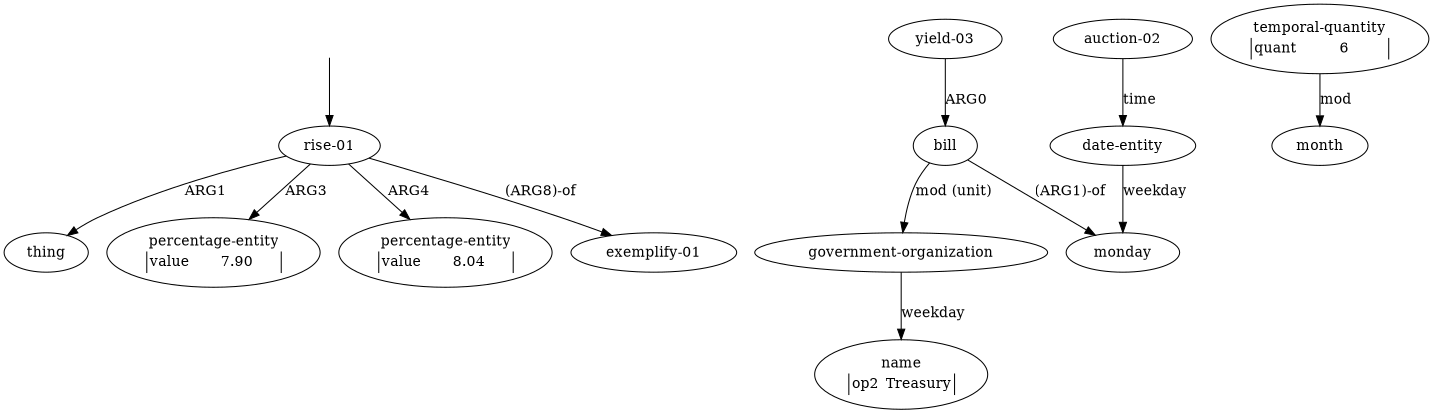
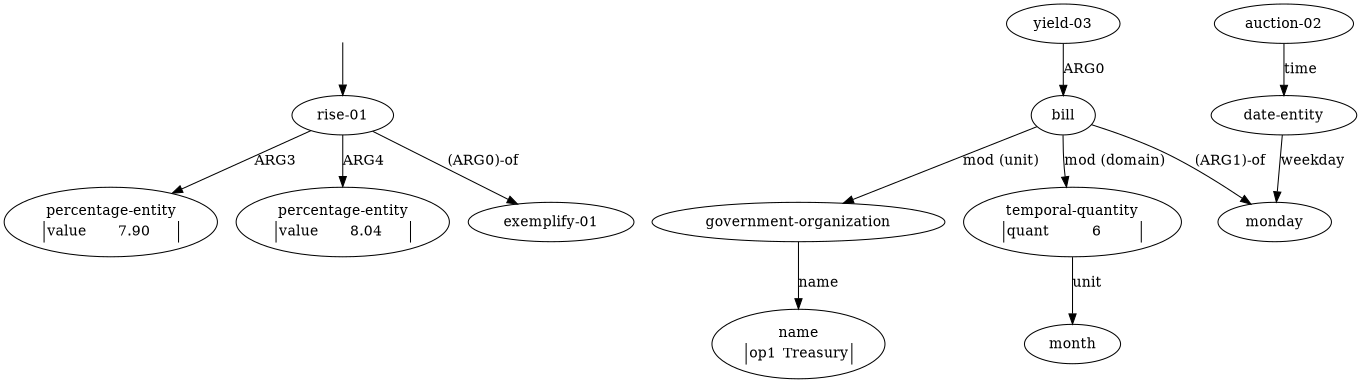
(1336, 100) -> (1087, 283)
none -> (1063, 156)
(541, 191) -> (483, 161)
(46, 253) -> none
(934, 314) -> (819, 283)
(866, 384) -> (763, 353)
